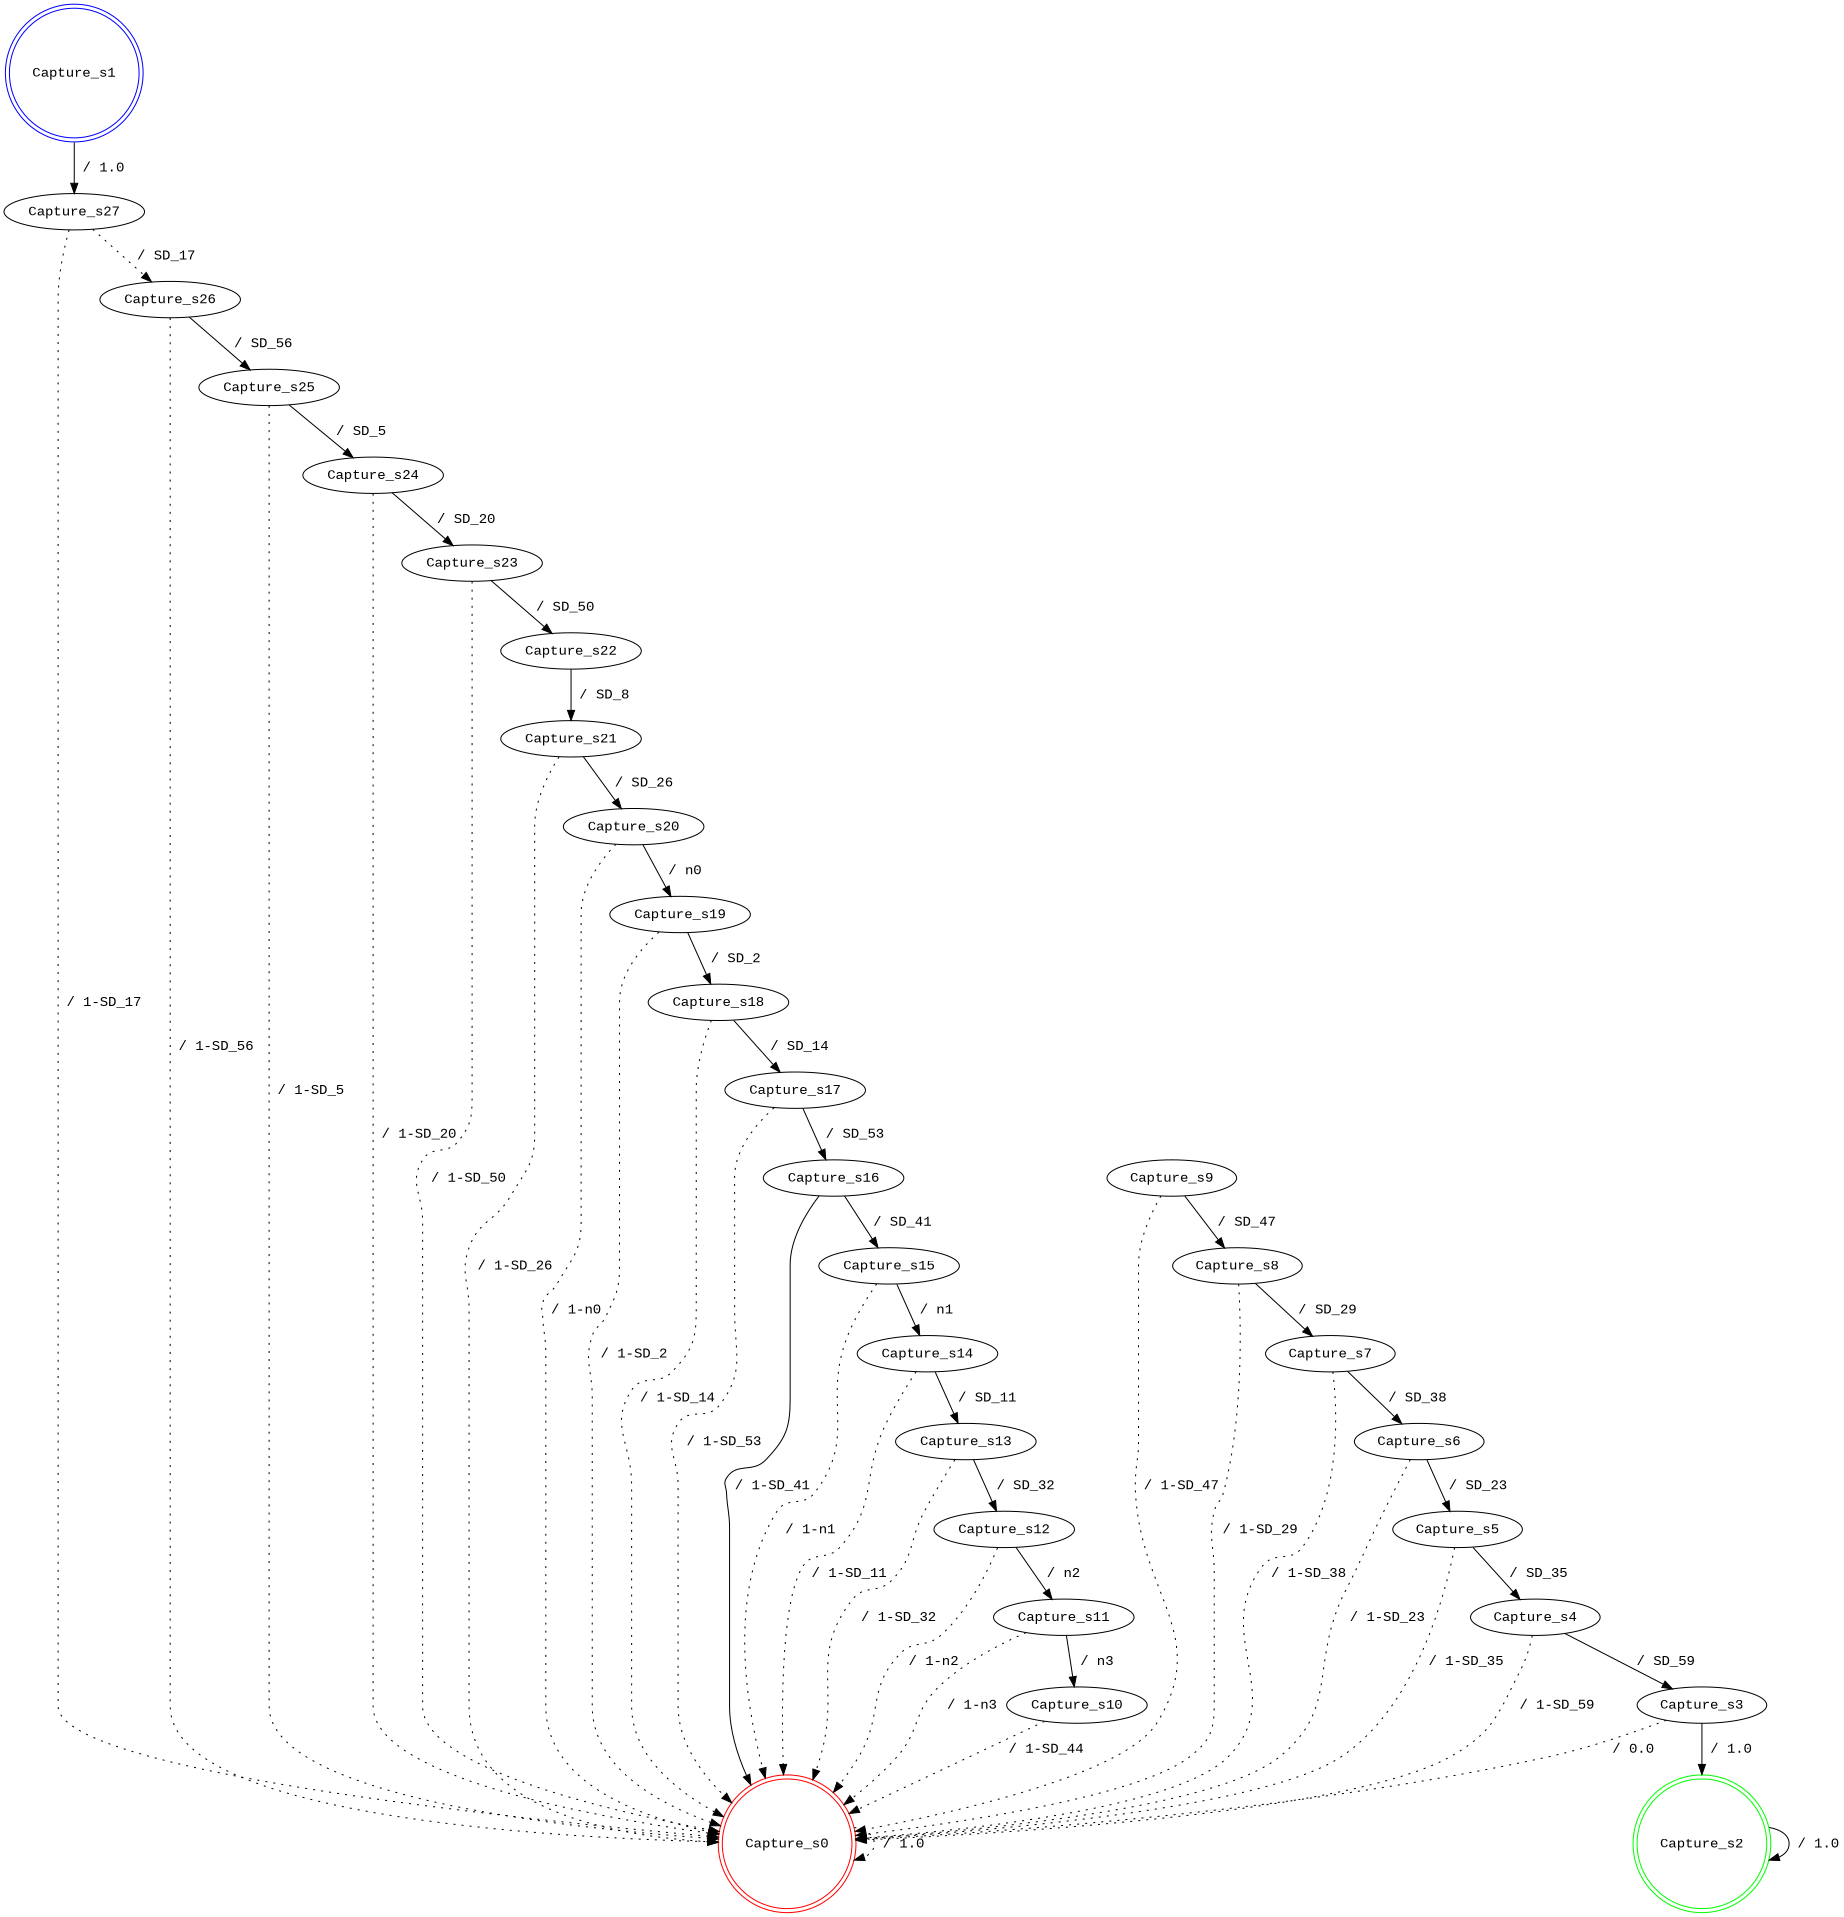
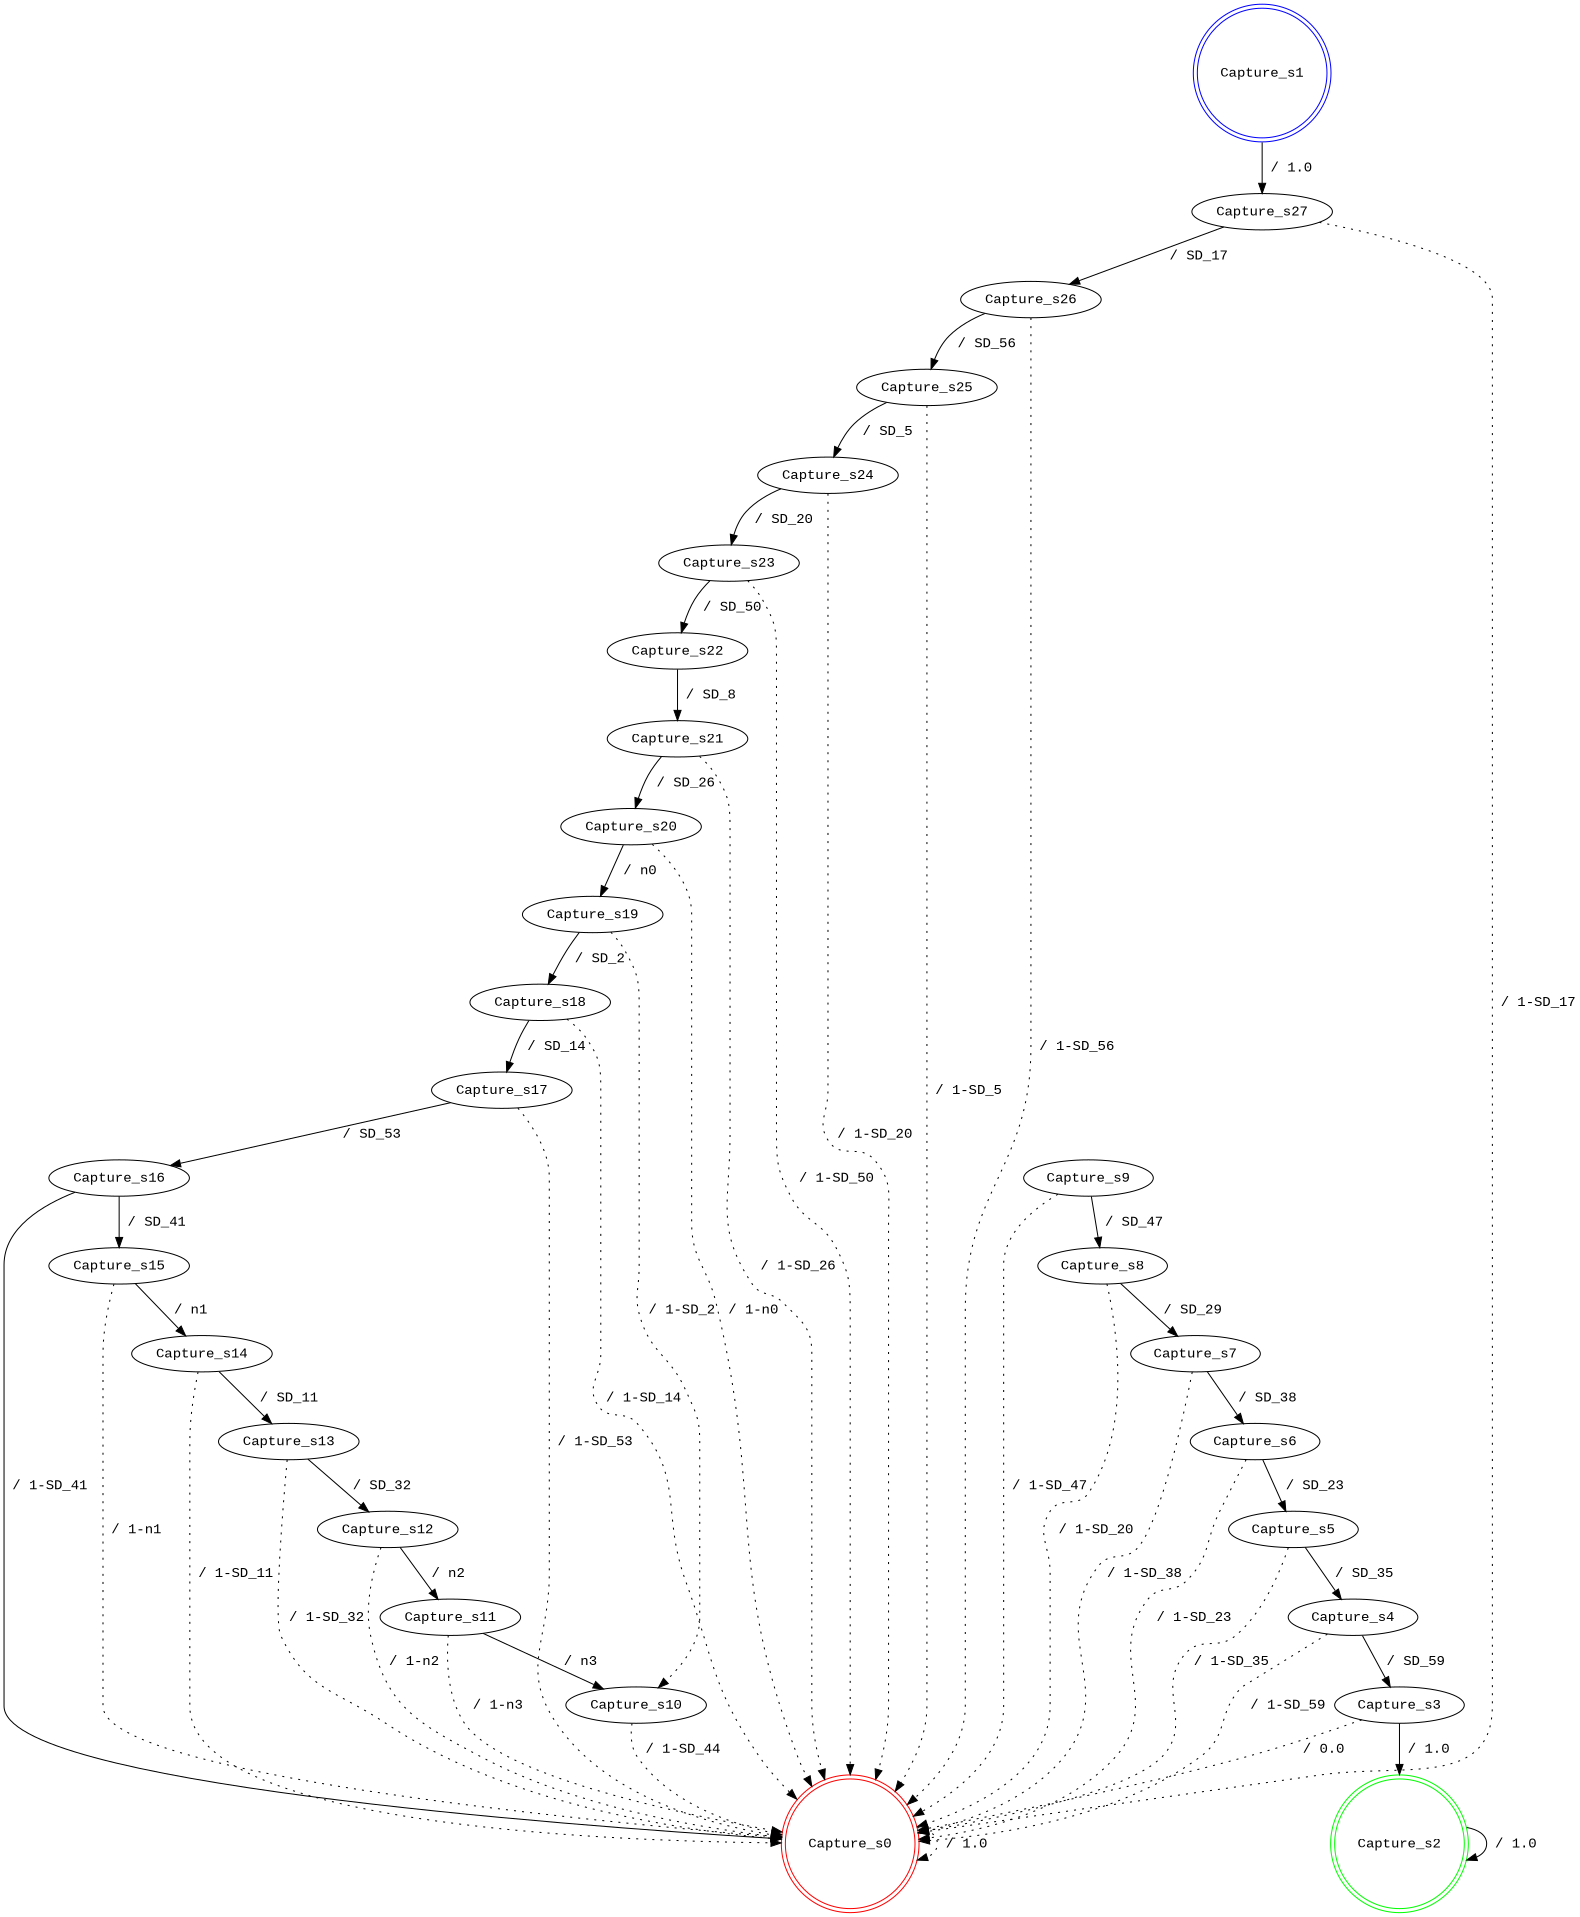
(118, 252) -> (1151, 254)
(592, 1397) -> (640, 1316)
(1256, 1529) -> (1092, 1529)
